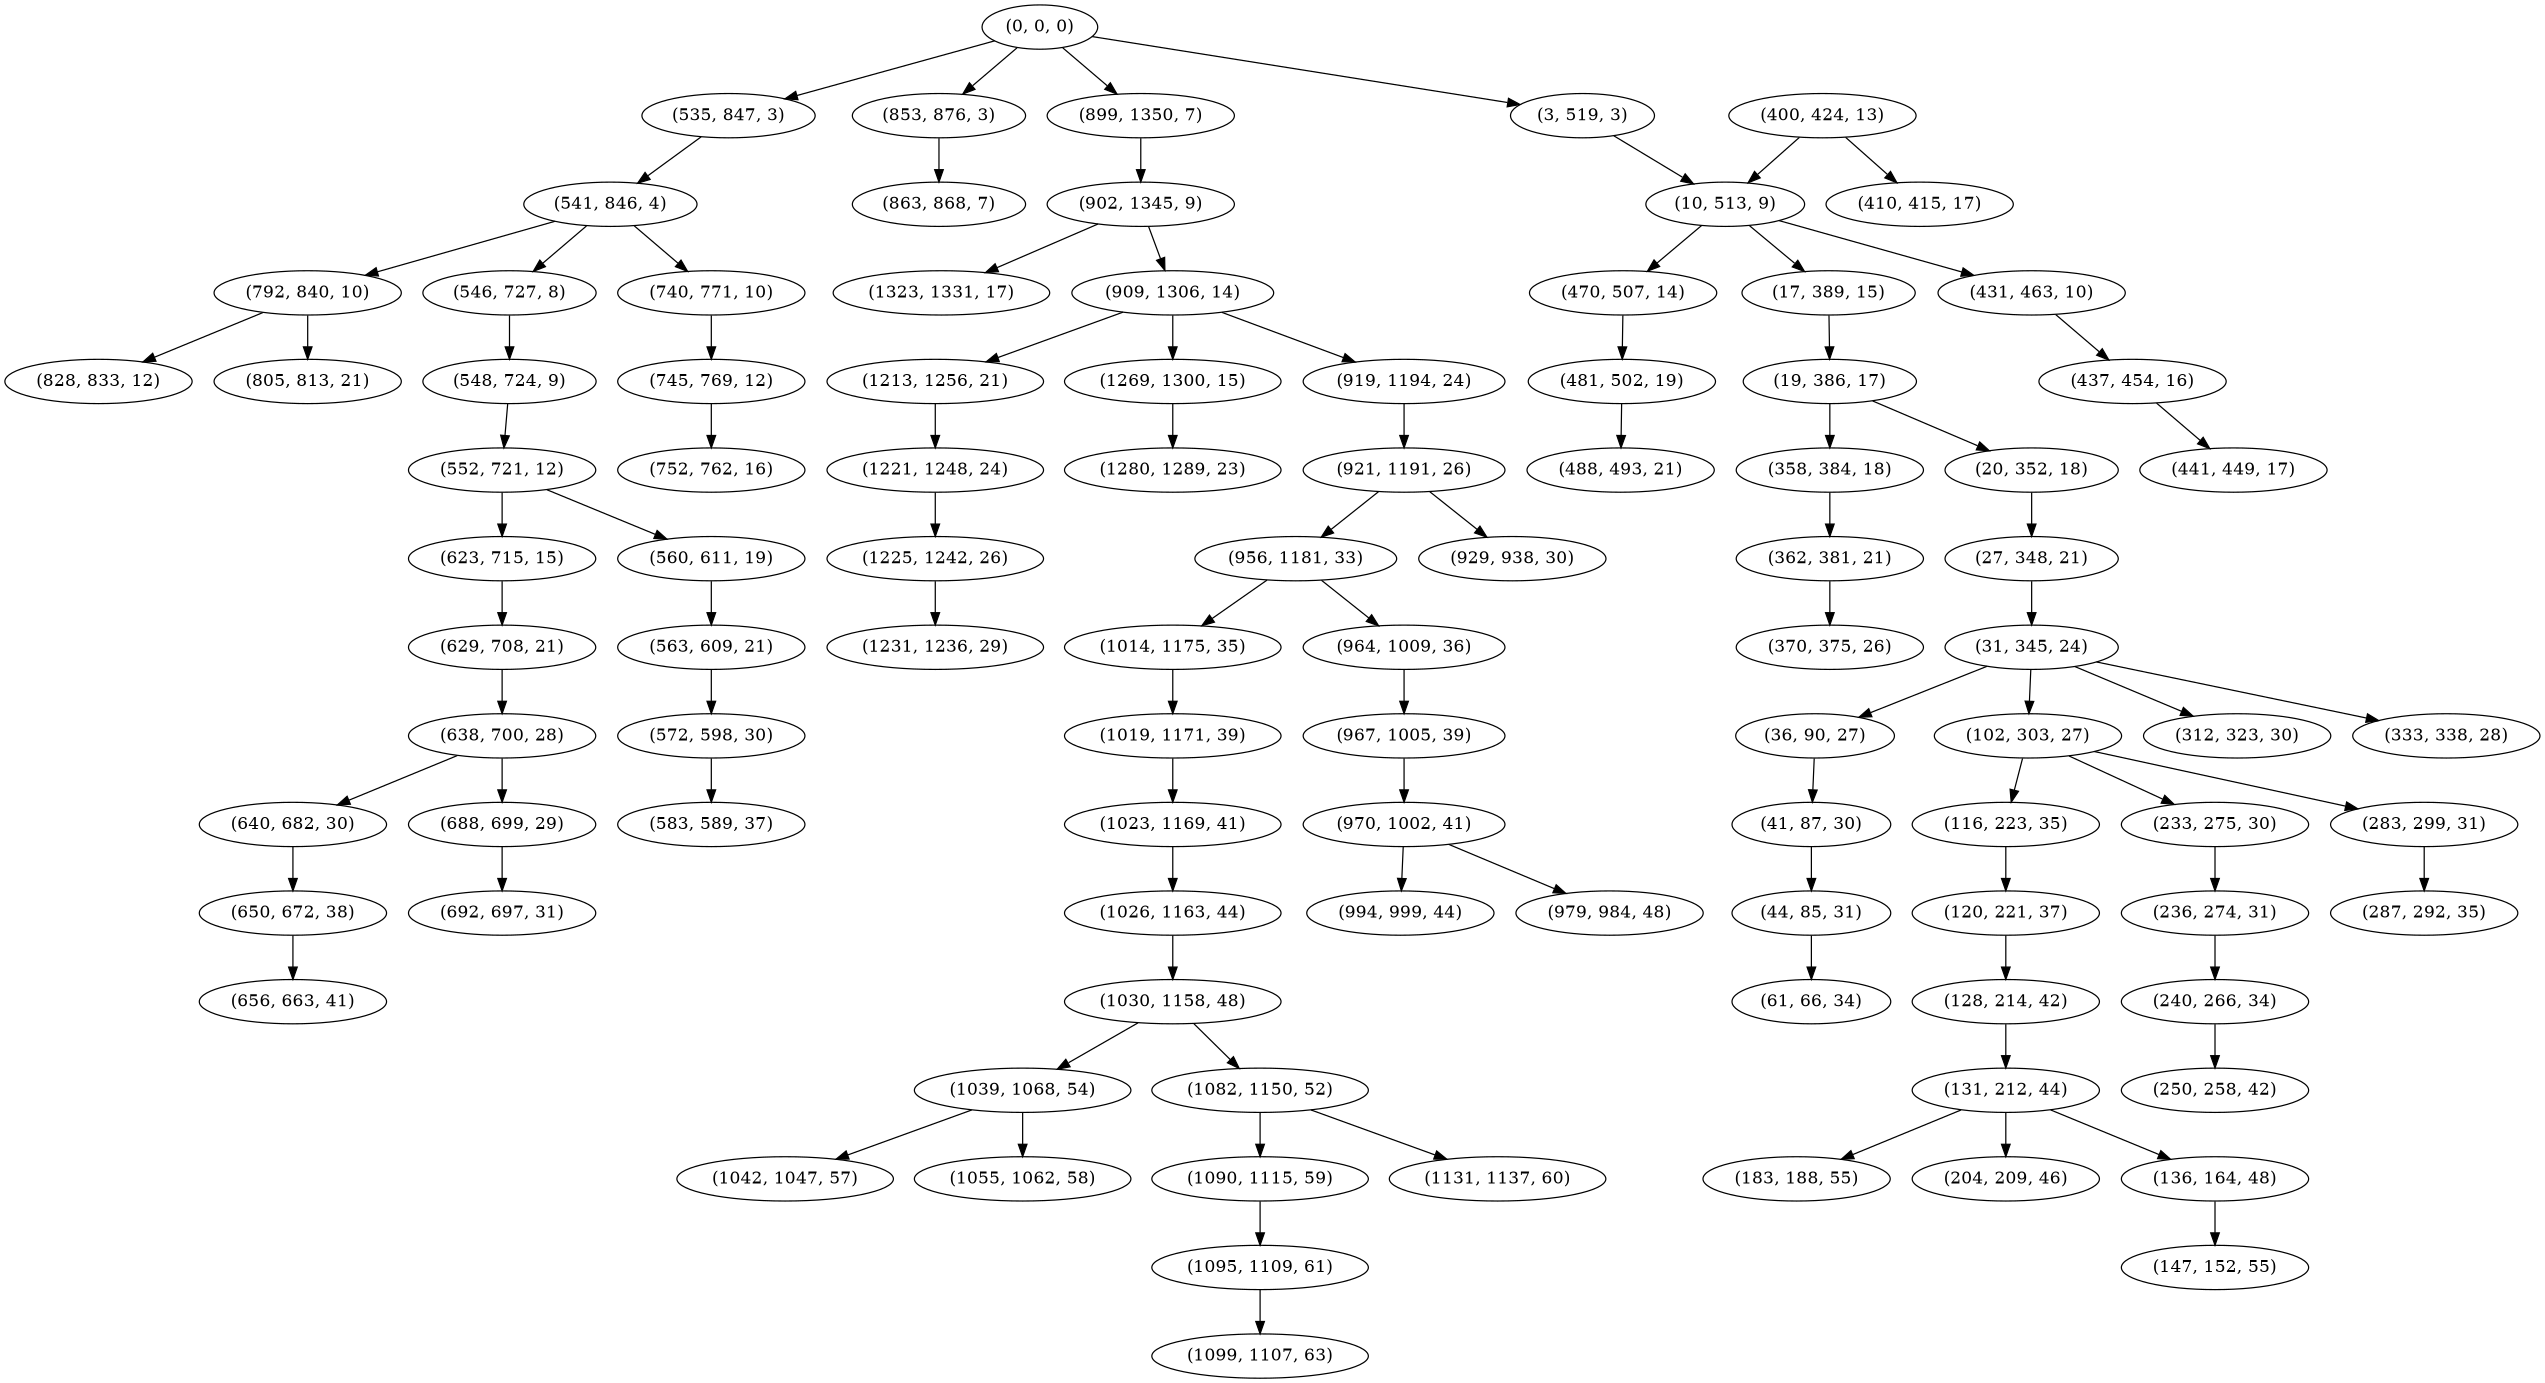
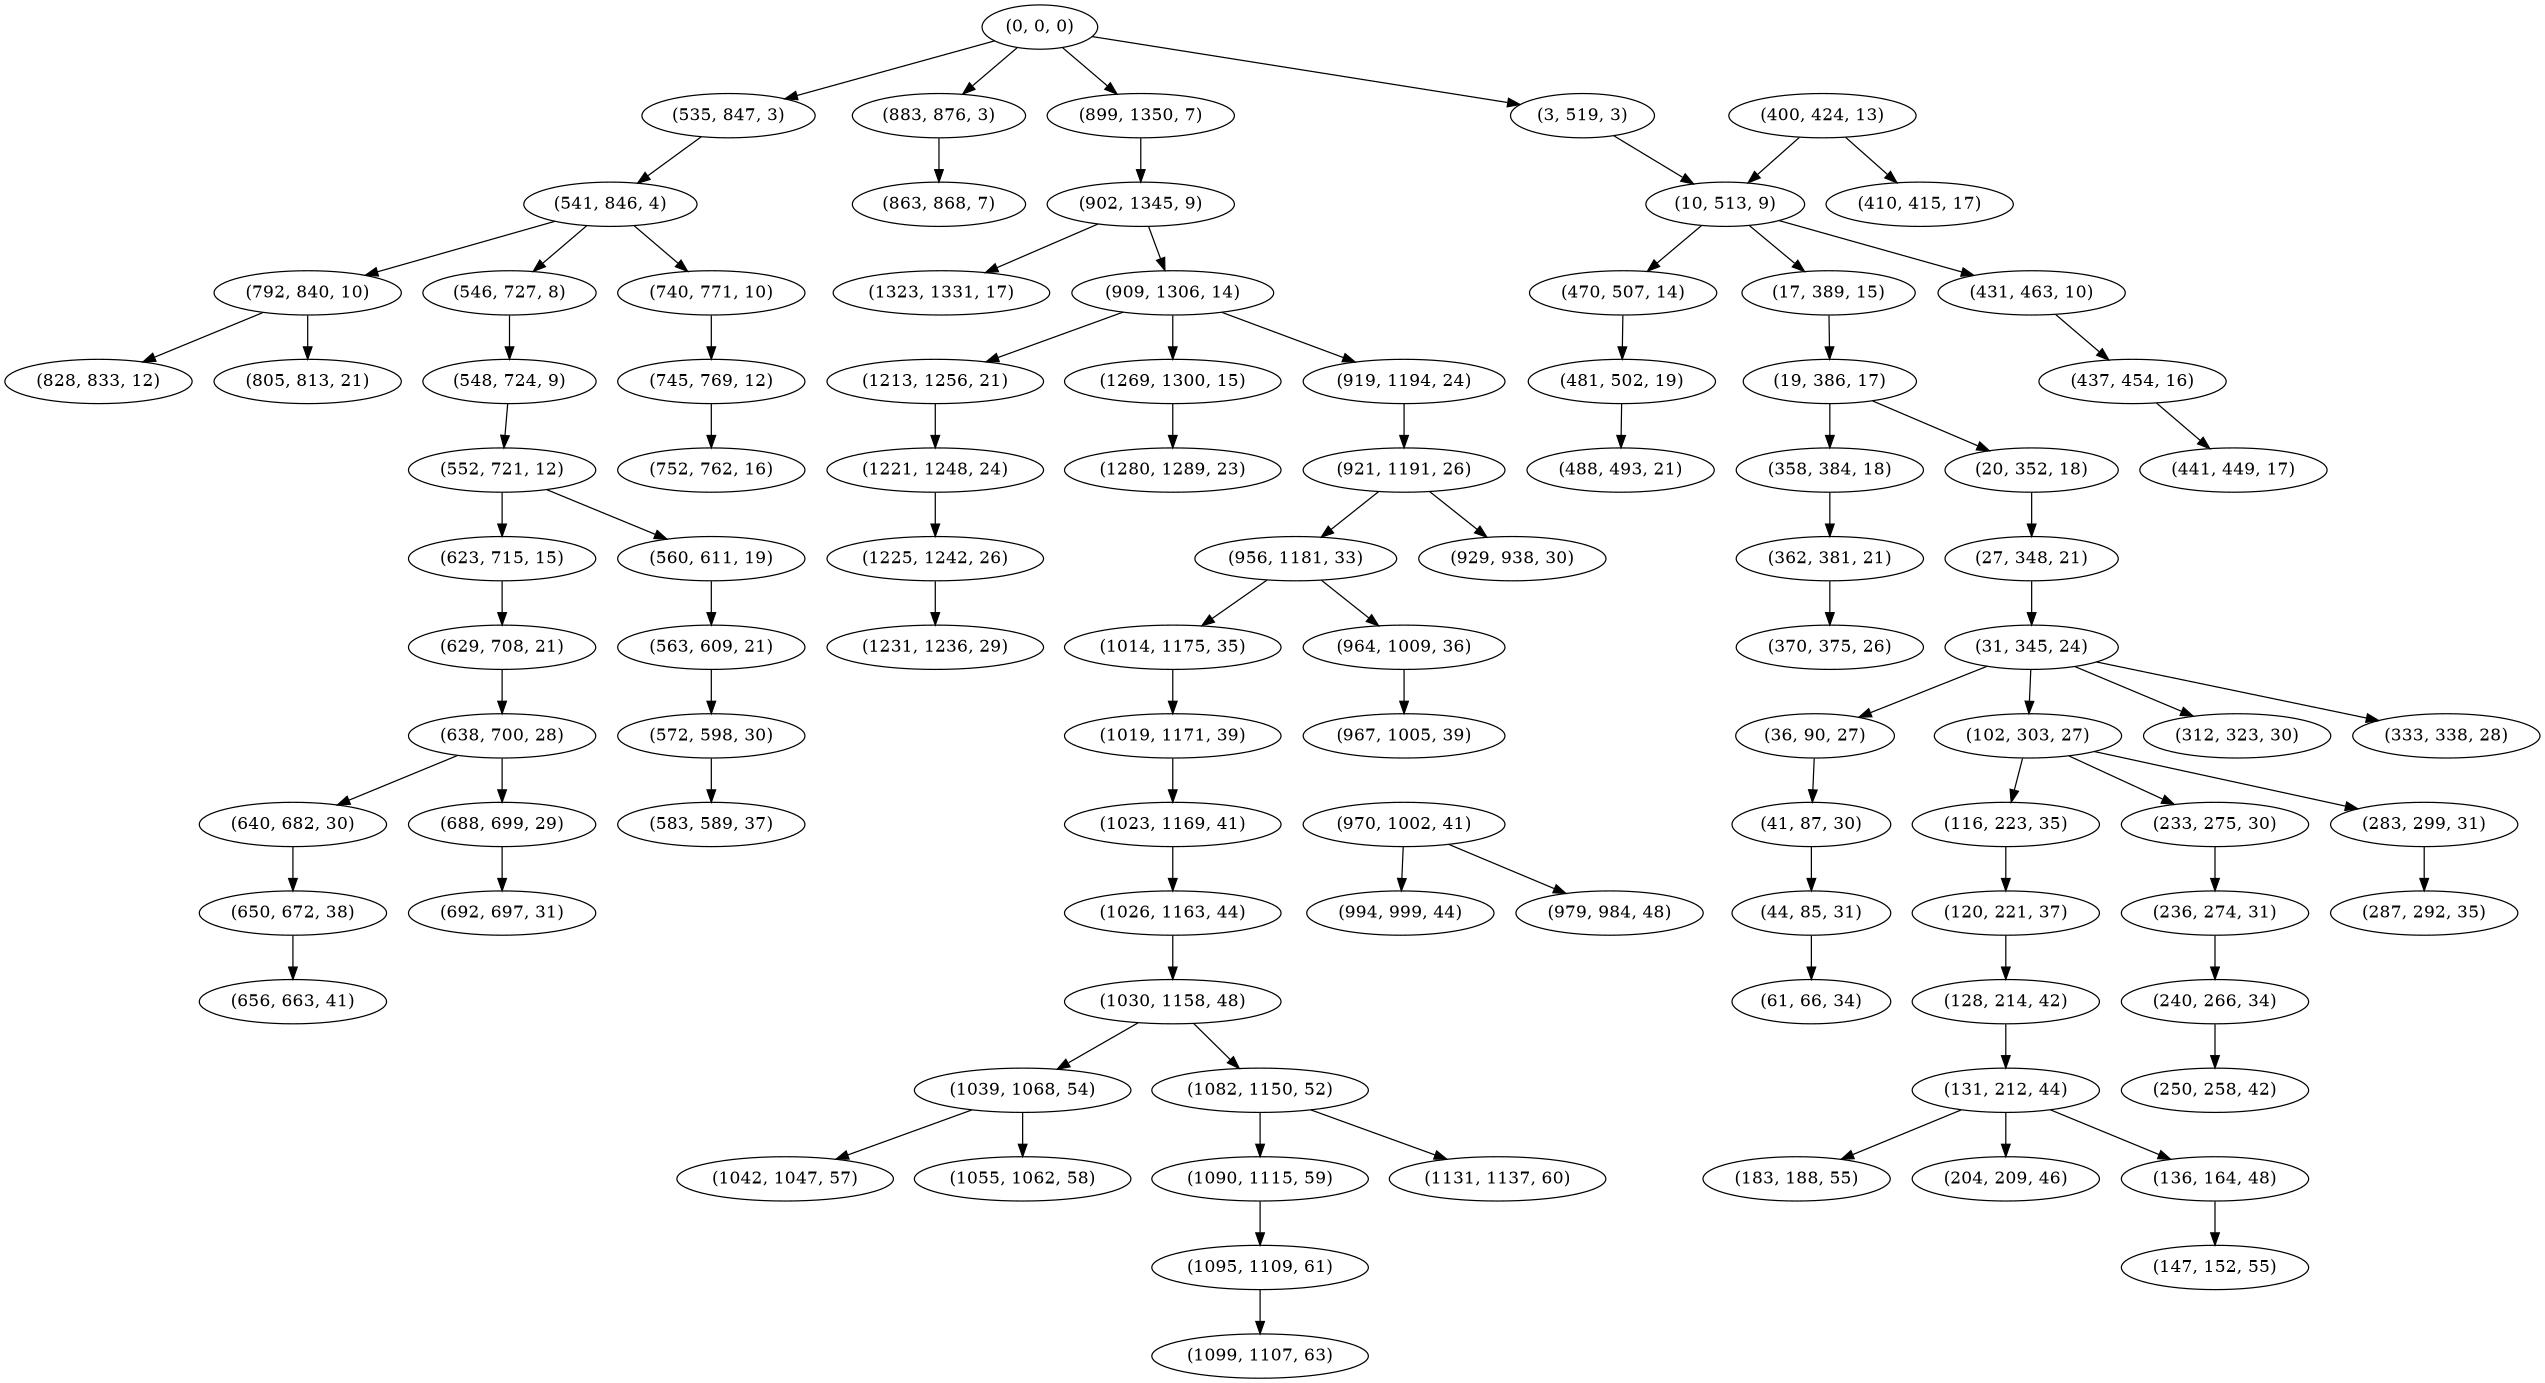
(939, 116) -> (939, 116)
(1404, 774) -> none
